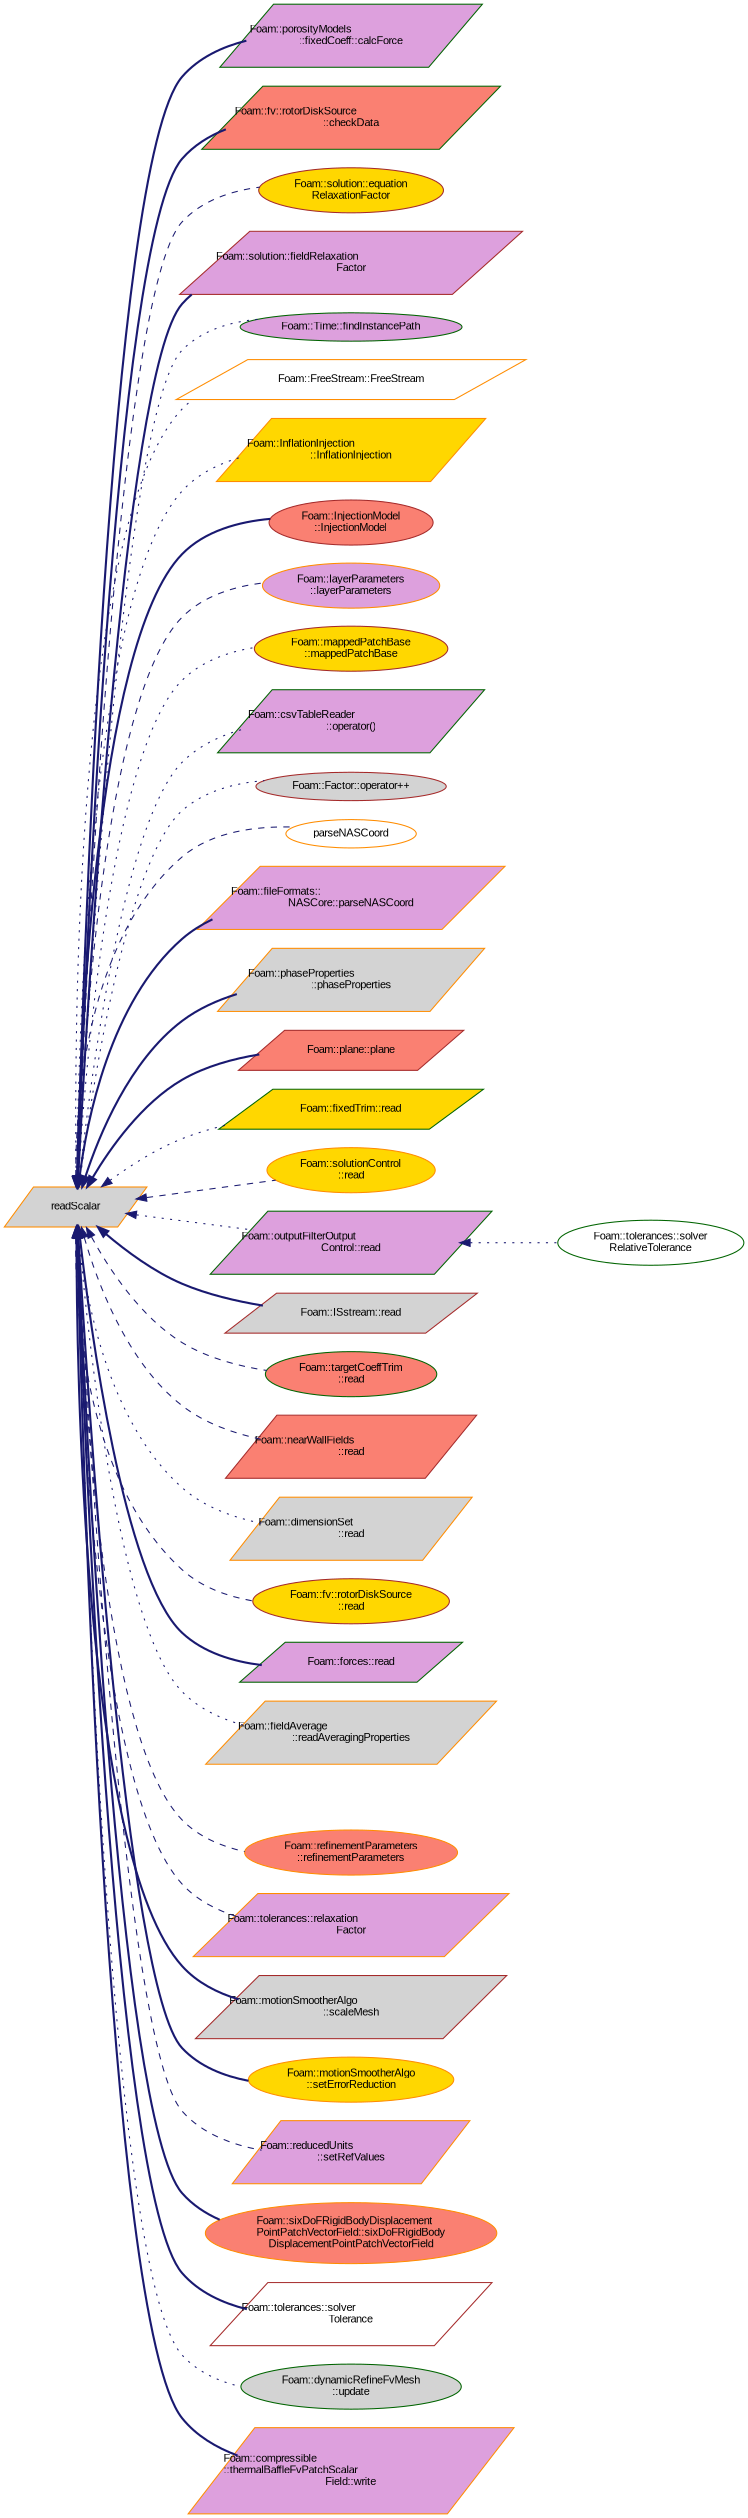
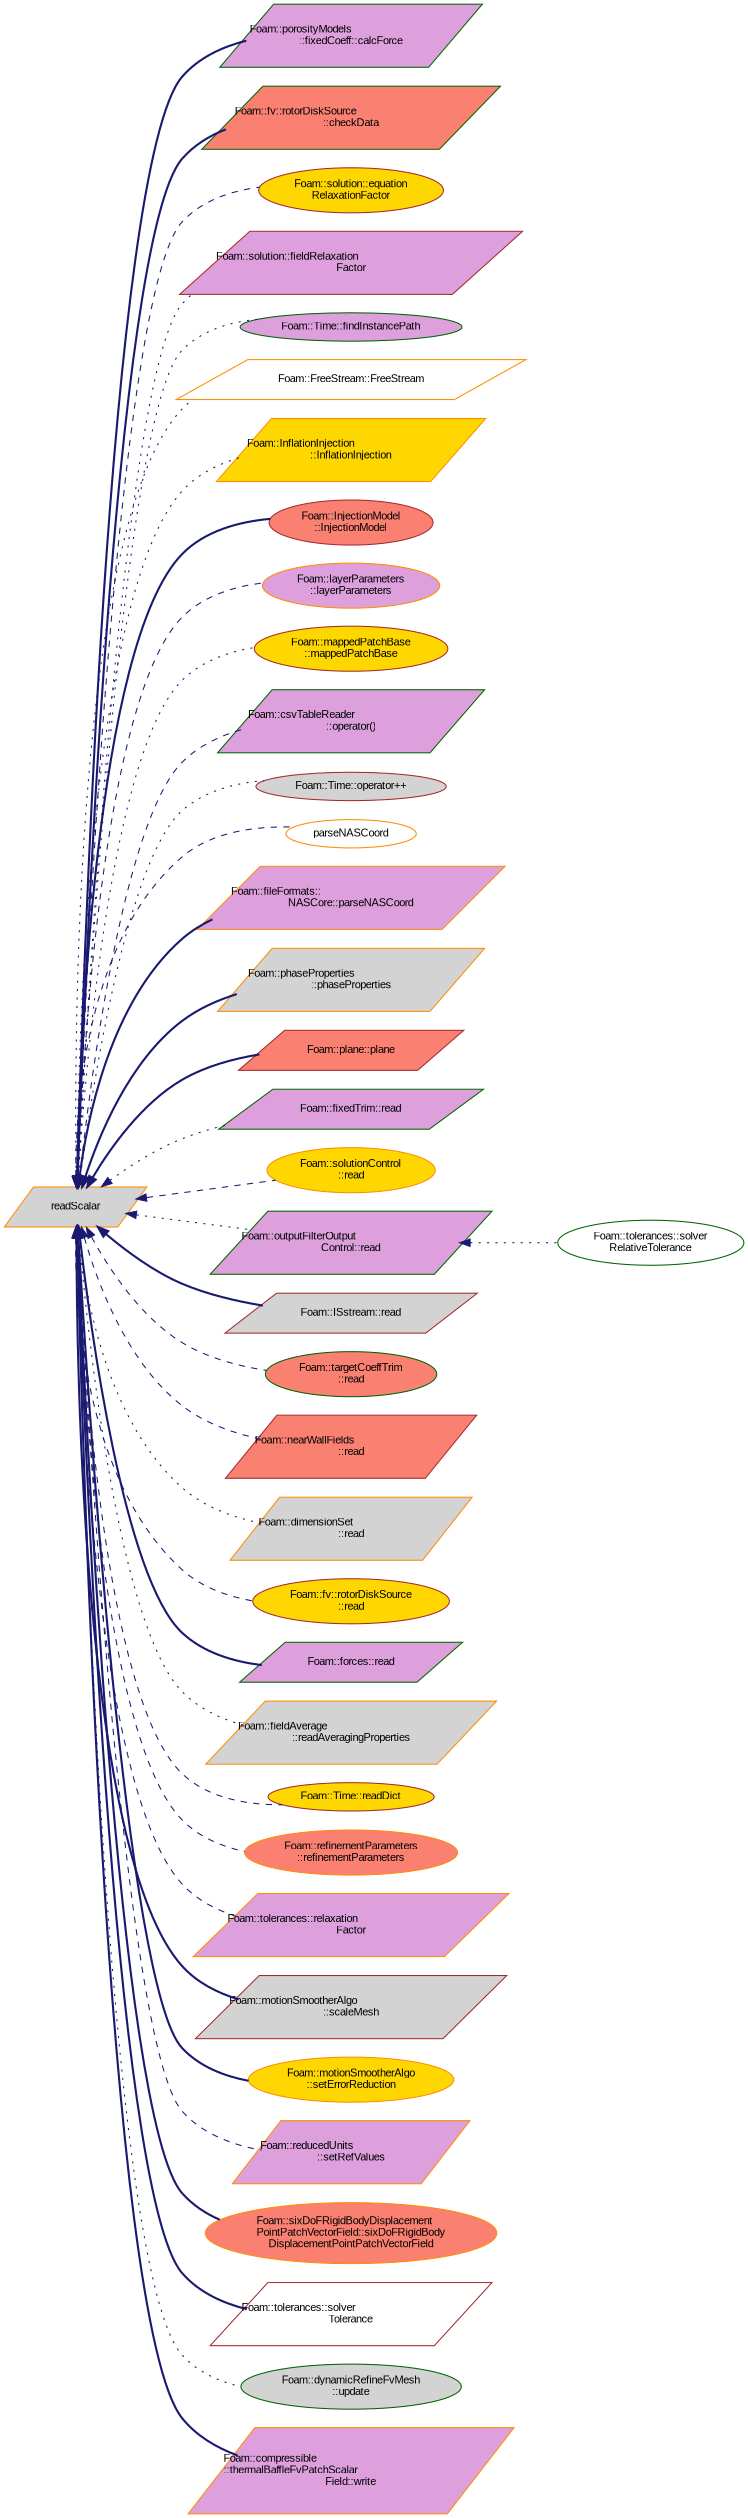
(109, 730) -> (109, 730)
(351, 786) -> (351, 786)
(119, 930) -> (119, 930)
(351, 1109) -> (351, 1109)
none -> (351, 1797)
